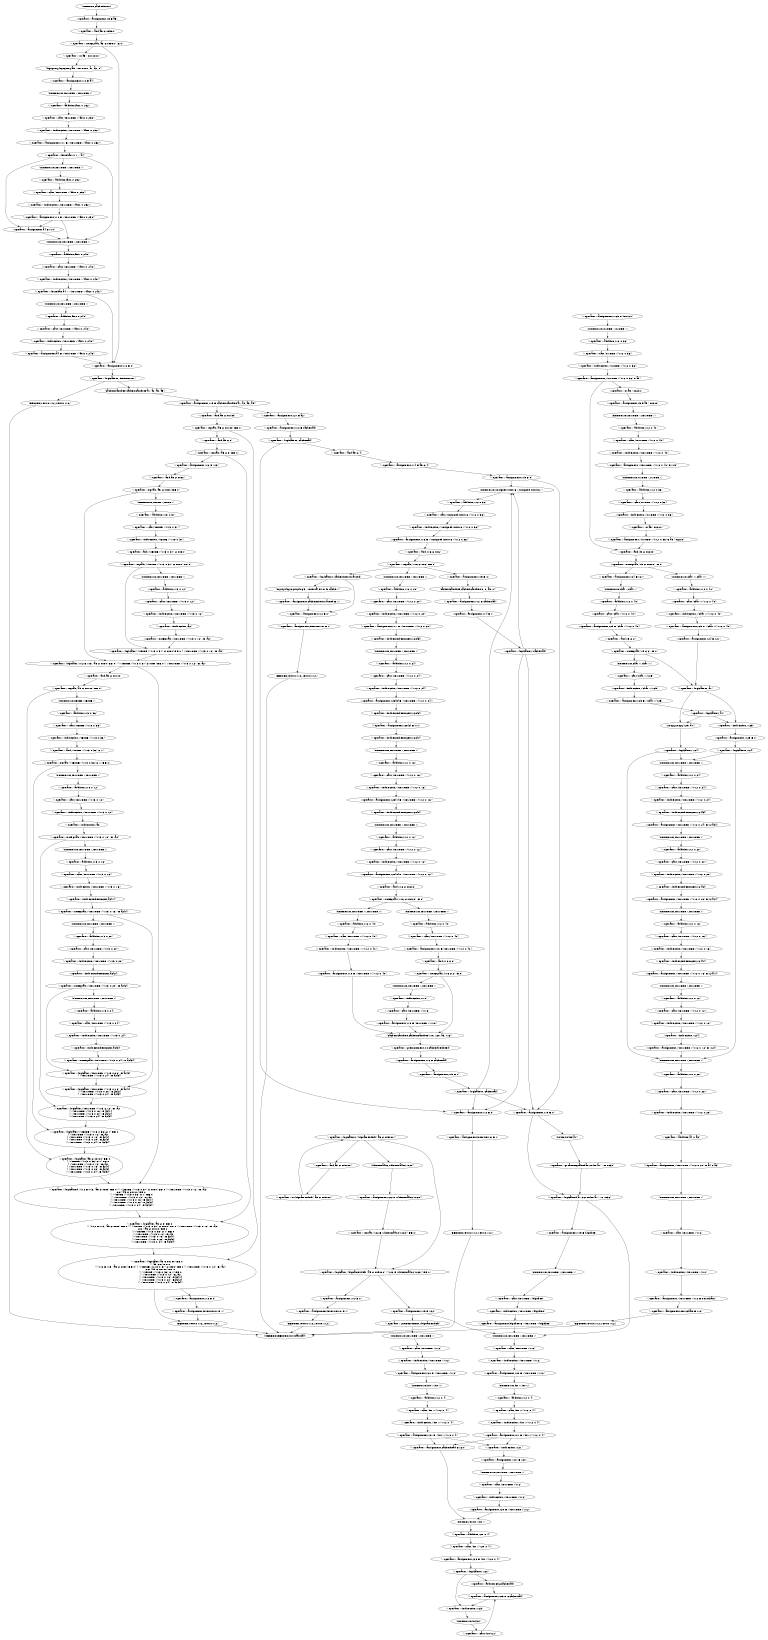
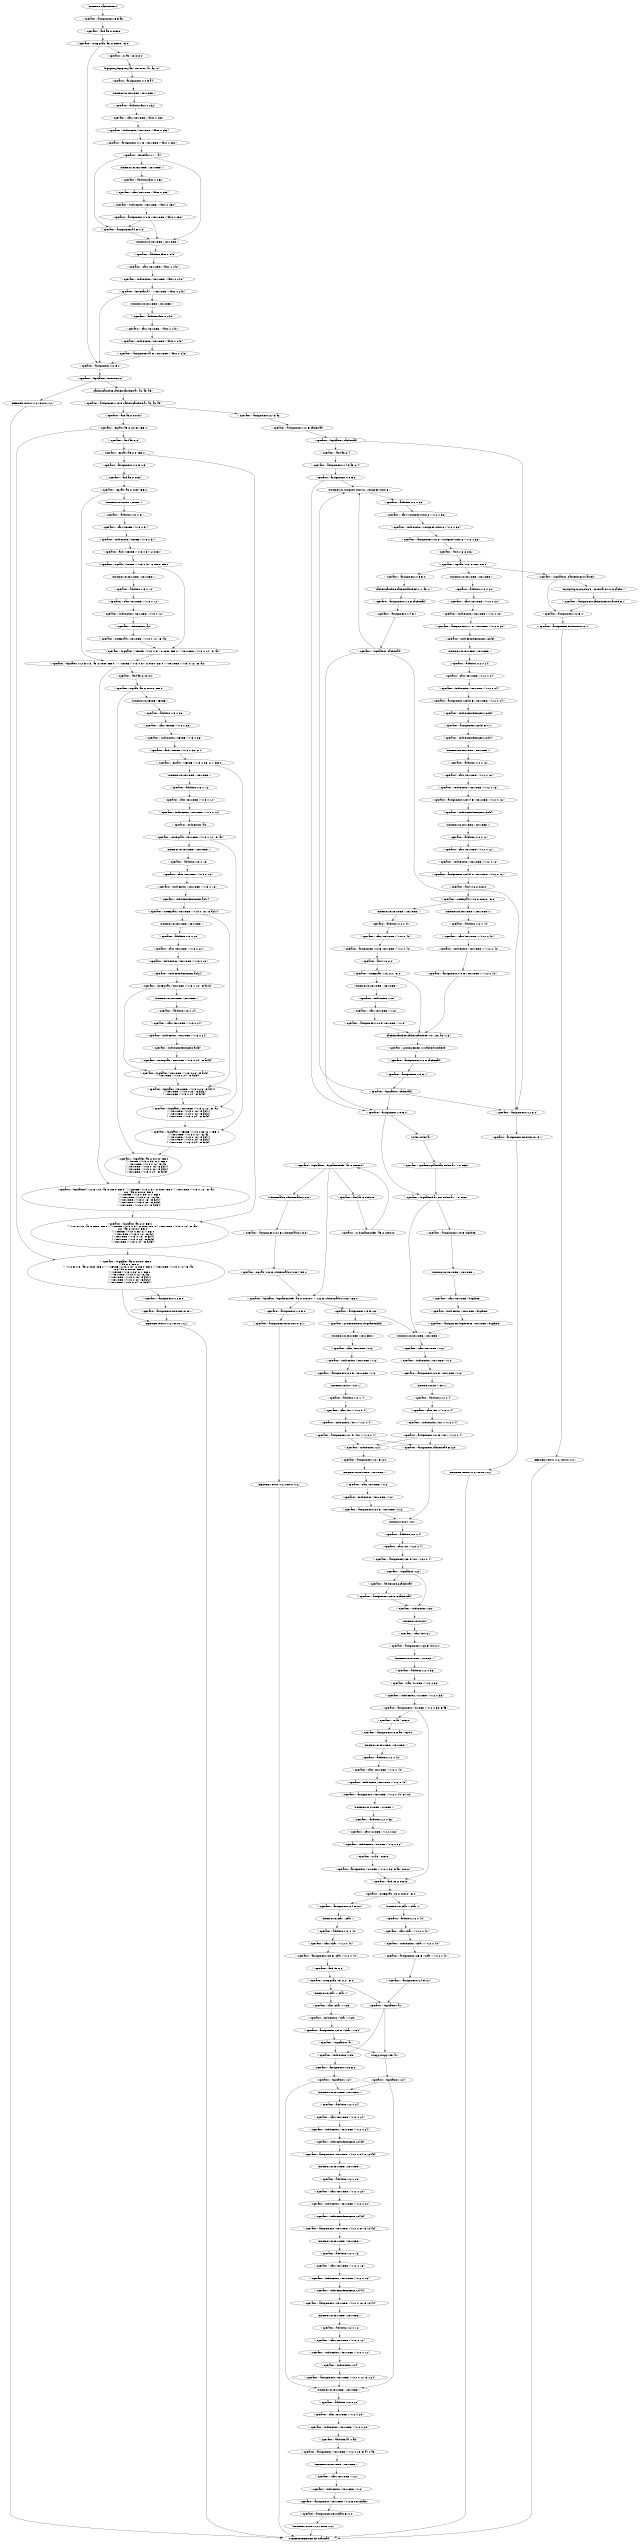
(491, 1617) -> (415, 1639)
